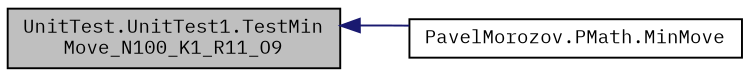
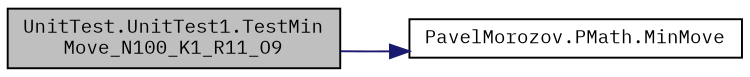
(385, 25) -> (365, 51)
